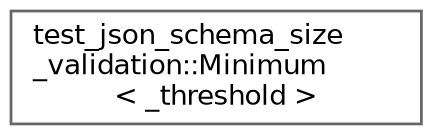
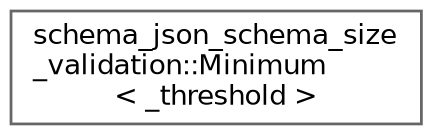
(216, 67) -> (216, 67)
